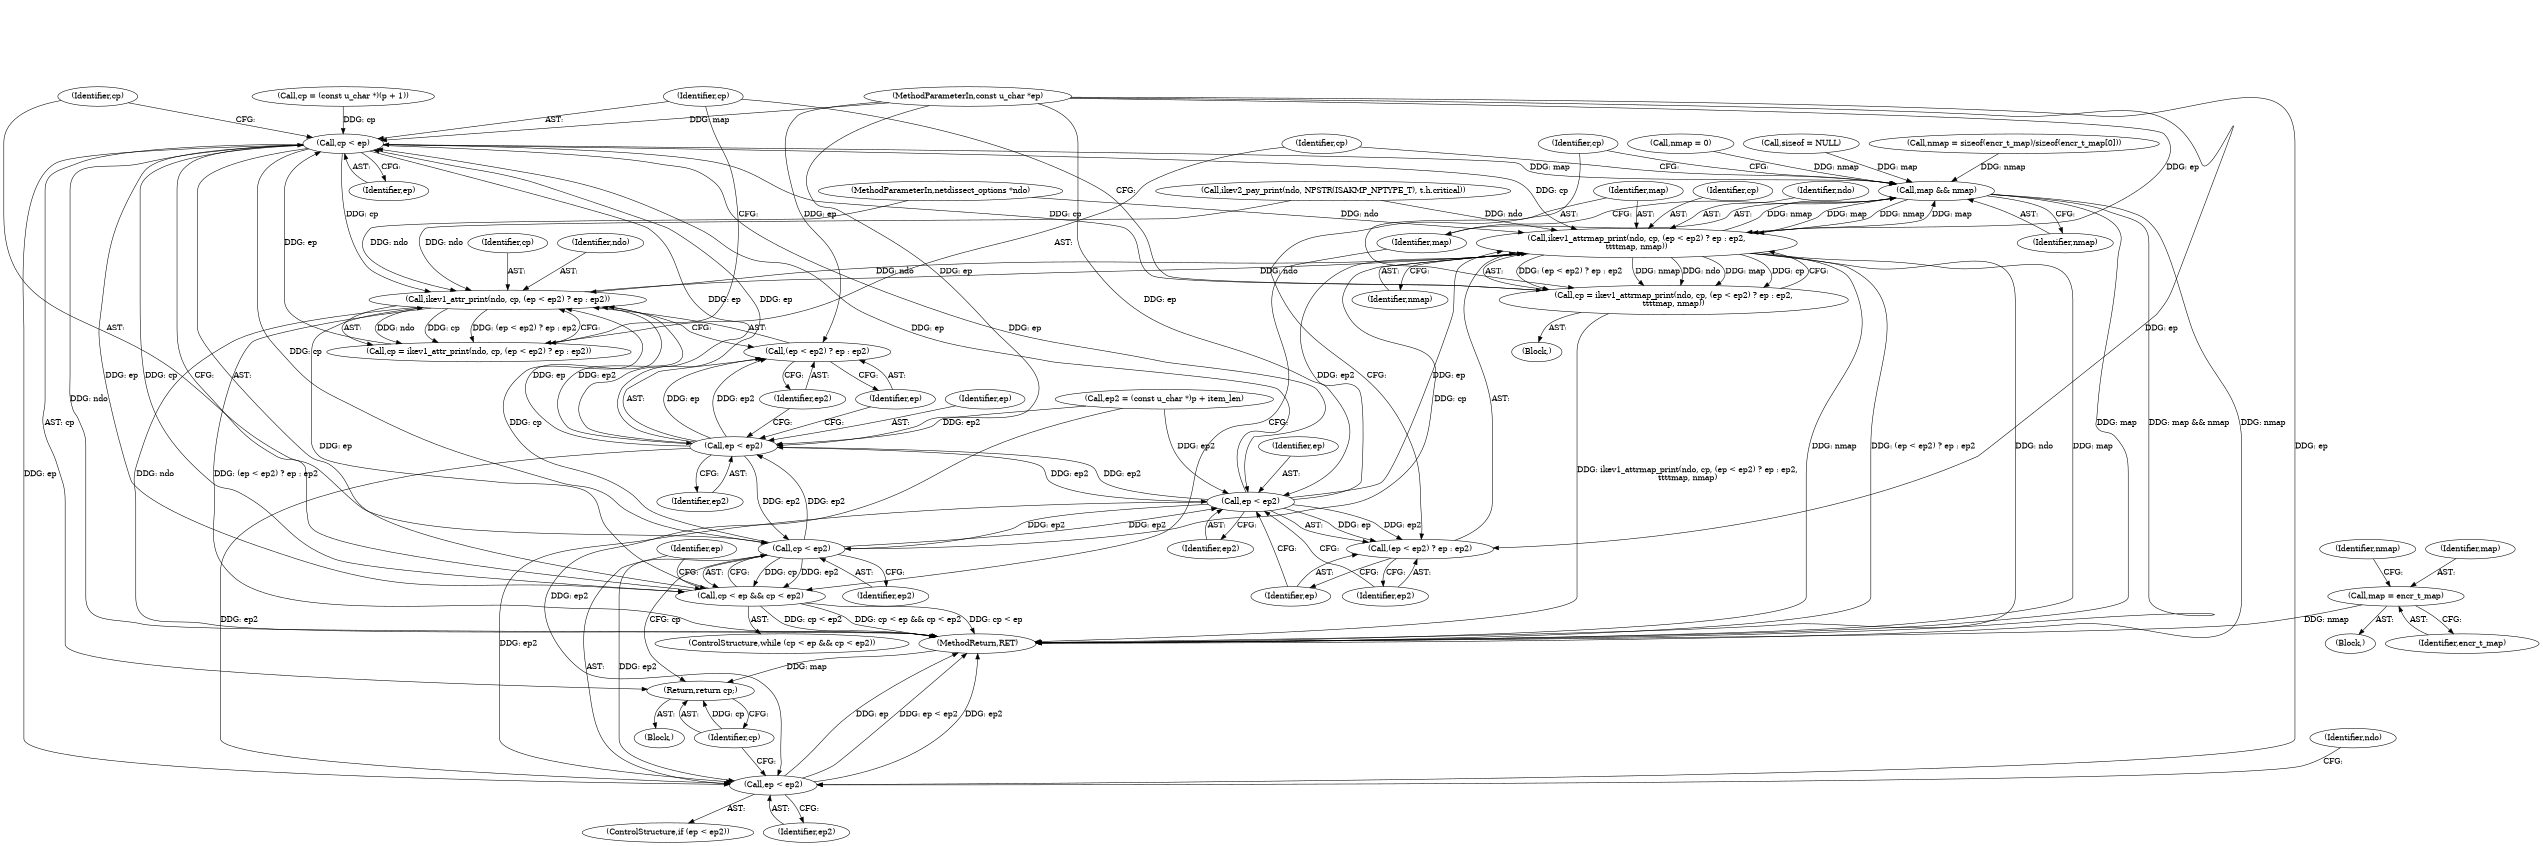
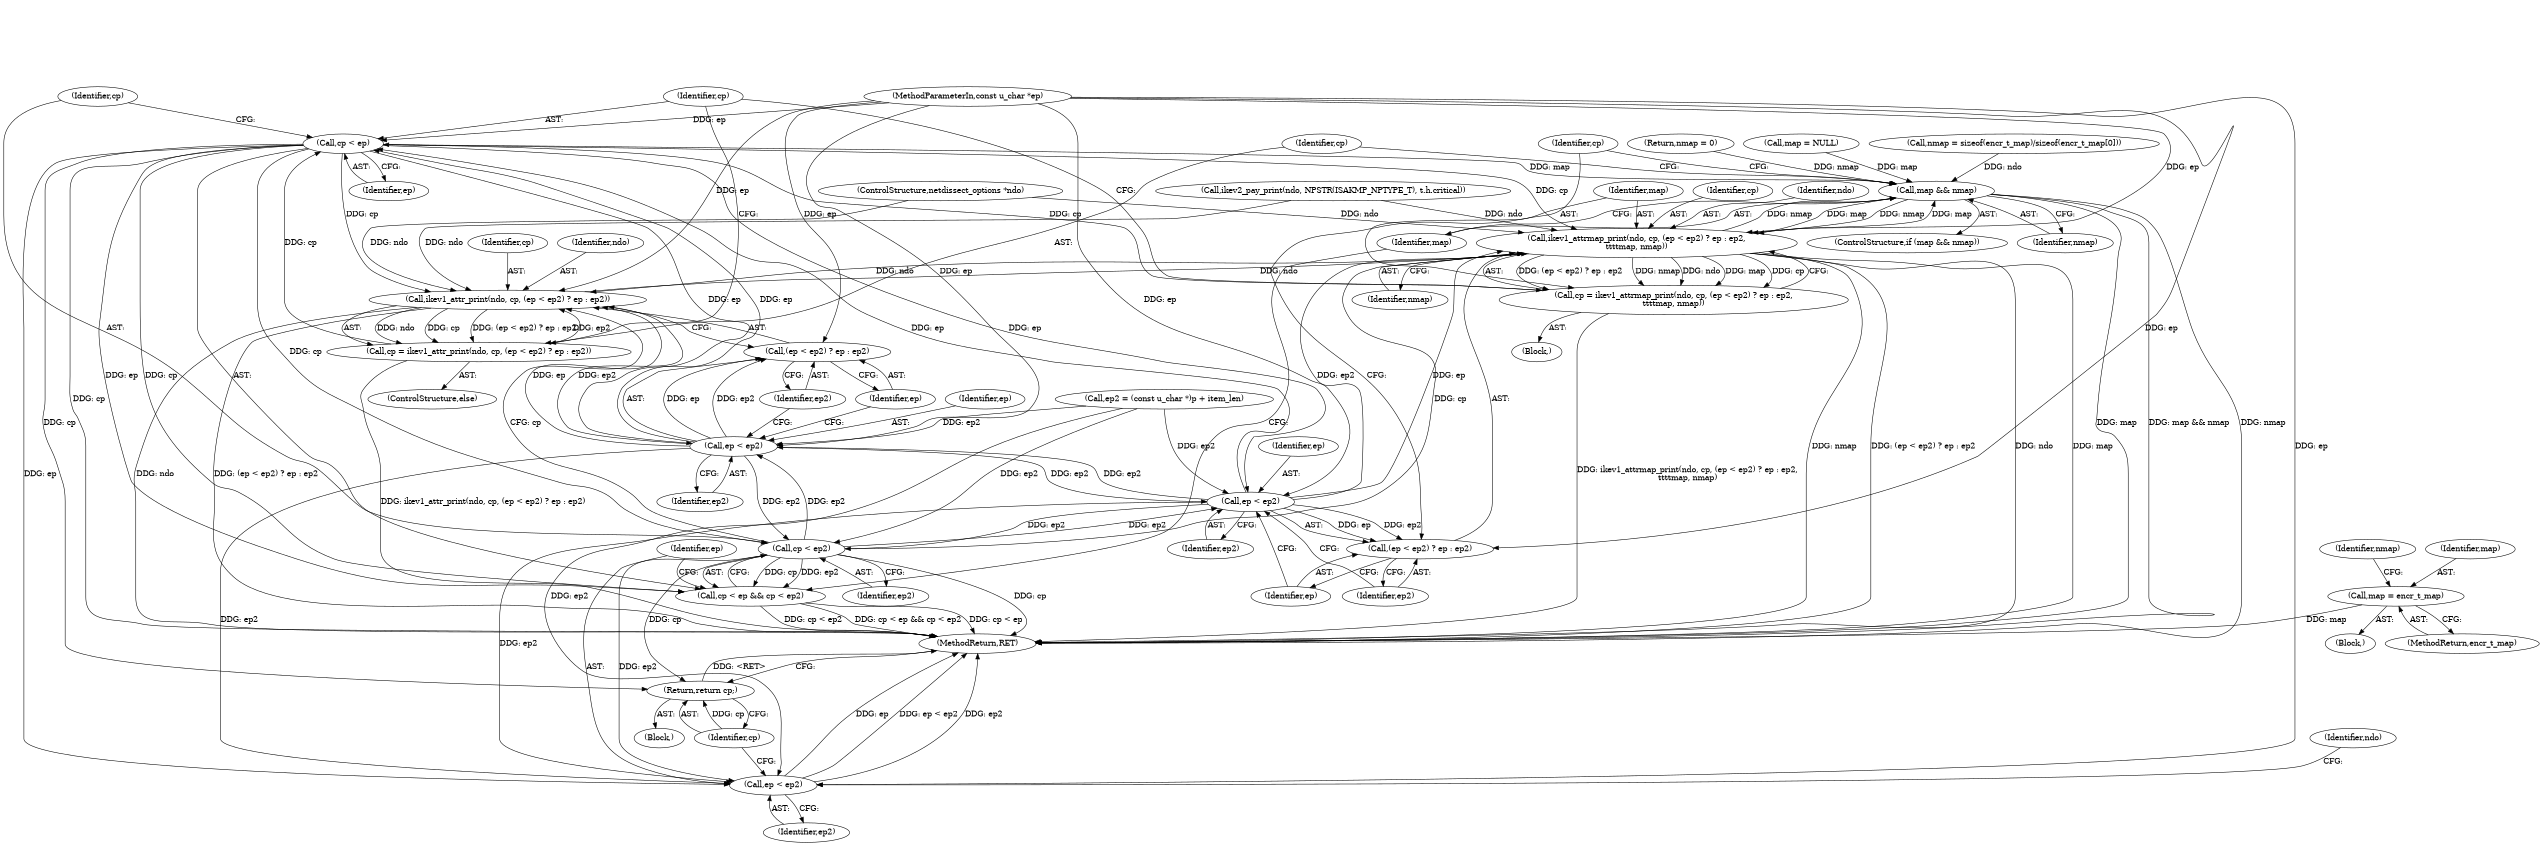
(343, 97) -> none
(710, 120) -> (710, 120)
(1681, 144) -> (1681, 144)
(1801, 144) -> (1801, 144)
(2003, 167) -> (2003, 167)
(941, 191) -> (941, 191)
(301, 243) -> (301, 243)
none -> (1907, 243)
(592, 328) -> (592, 328)
(89, 399) -> (89, 399)
none -> (432, 399)
(60, 423) -> (60, 423)
(526, 423) -> (526, 423)
none -> (987, 474)
(306, 475) -> none
(436, 476) -> (720, 176)
none -> (946, 577)
none -> (465, 582)
(665, 620) -> (665, 620)
(2326, 620) -> (2326, 620)
(782, 644) -> none
(2462, 644) -> (2462, 644)
none -> (811, 654)
(807, 667) -> (807, 667)
(668, 833) -> none
